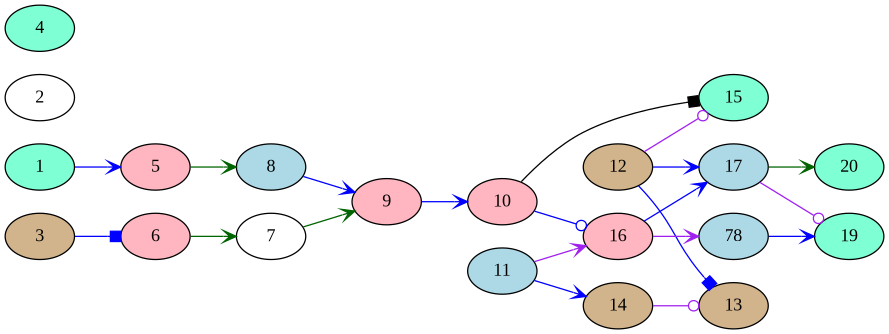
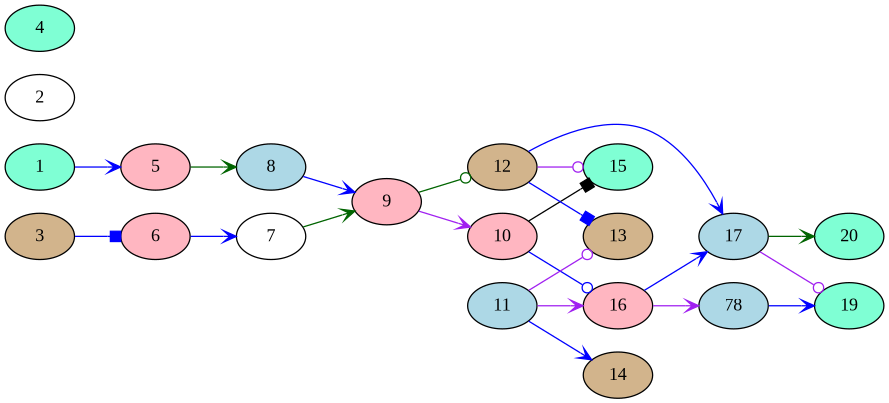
none -> (440, 186)
(438, 202) -> (438, 217)
(207, 236) -> (207, 236)
(671, 306) -> (552, 276)
